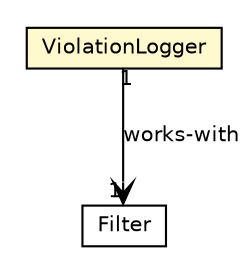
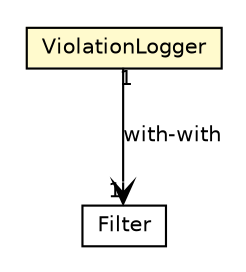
(182, 136) -> (172, 136)
